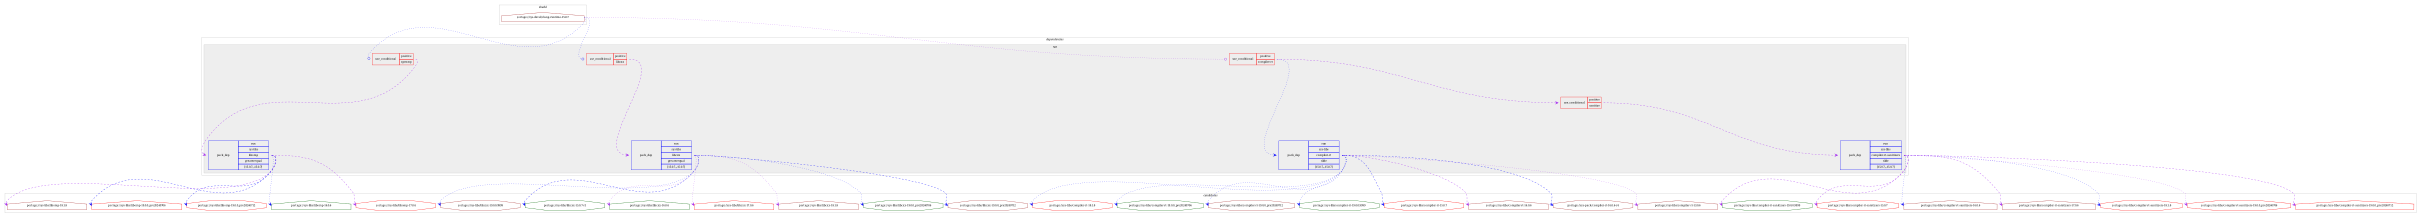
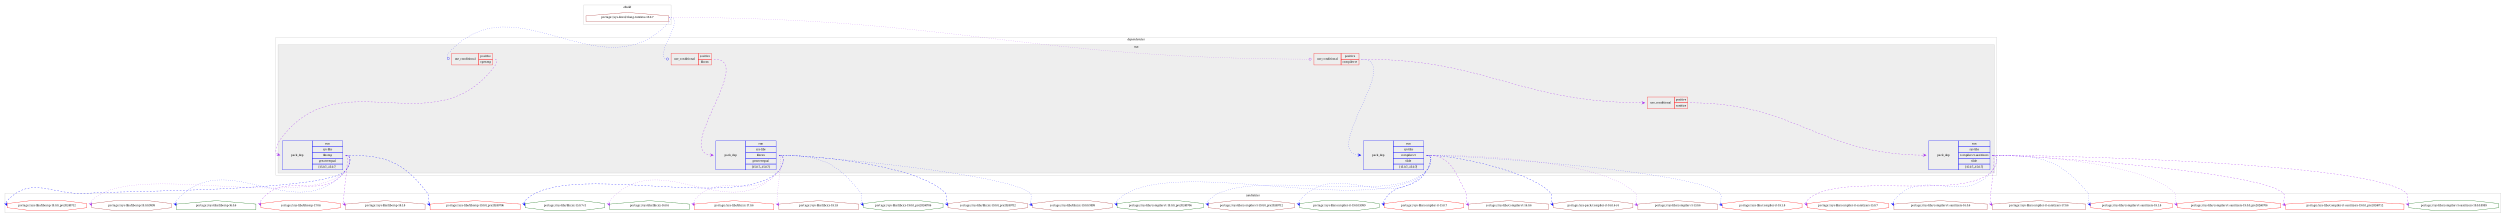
none -> (132, 206)
